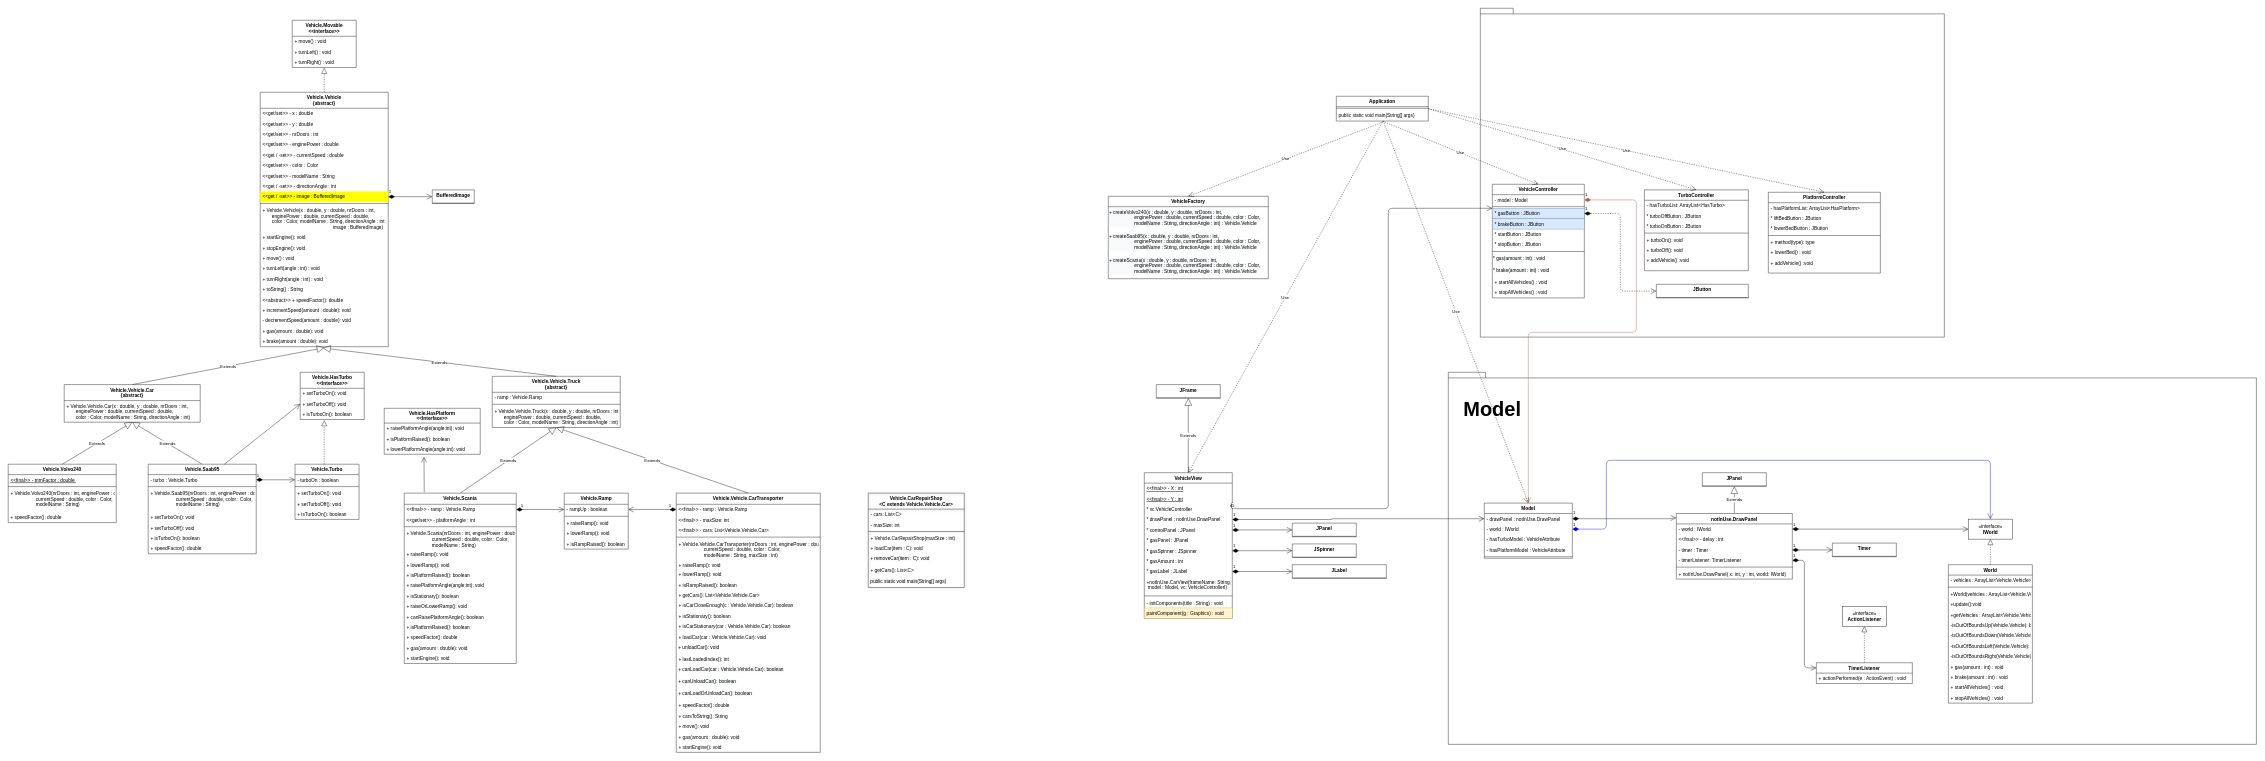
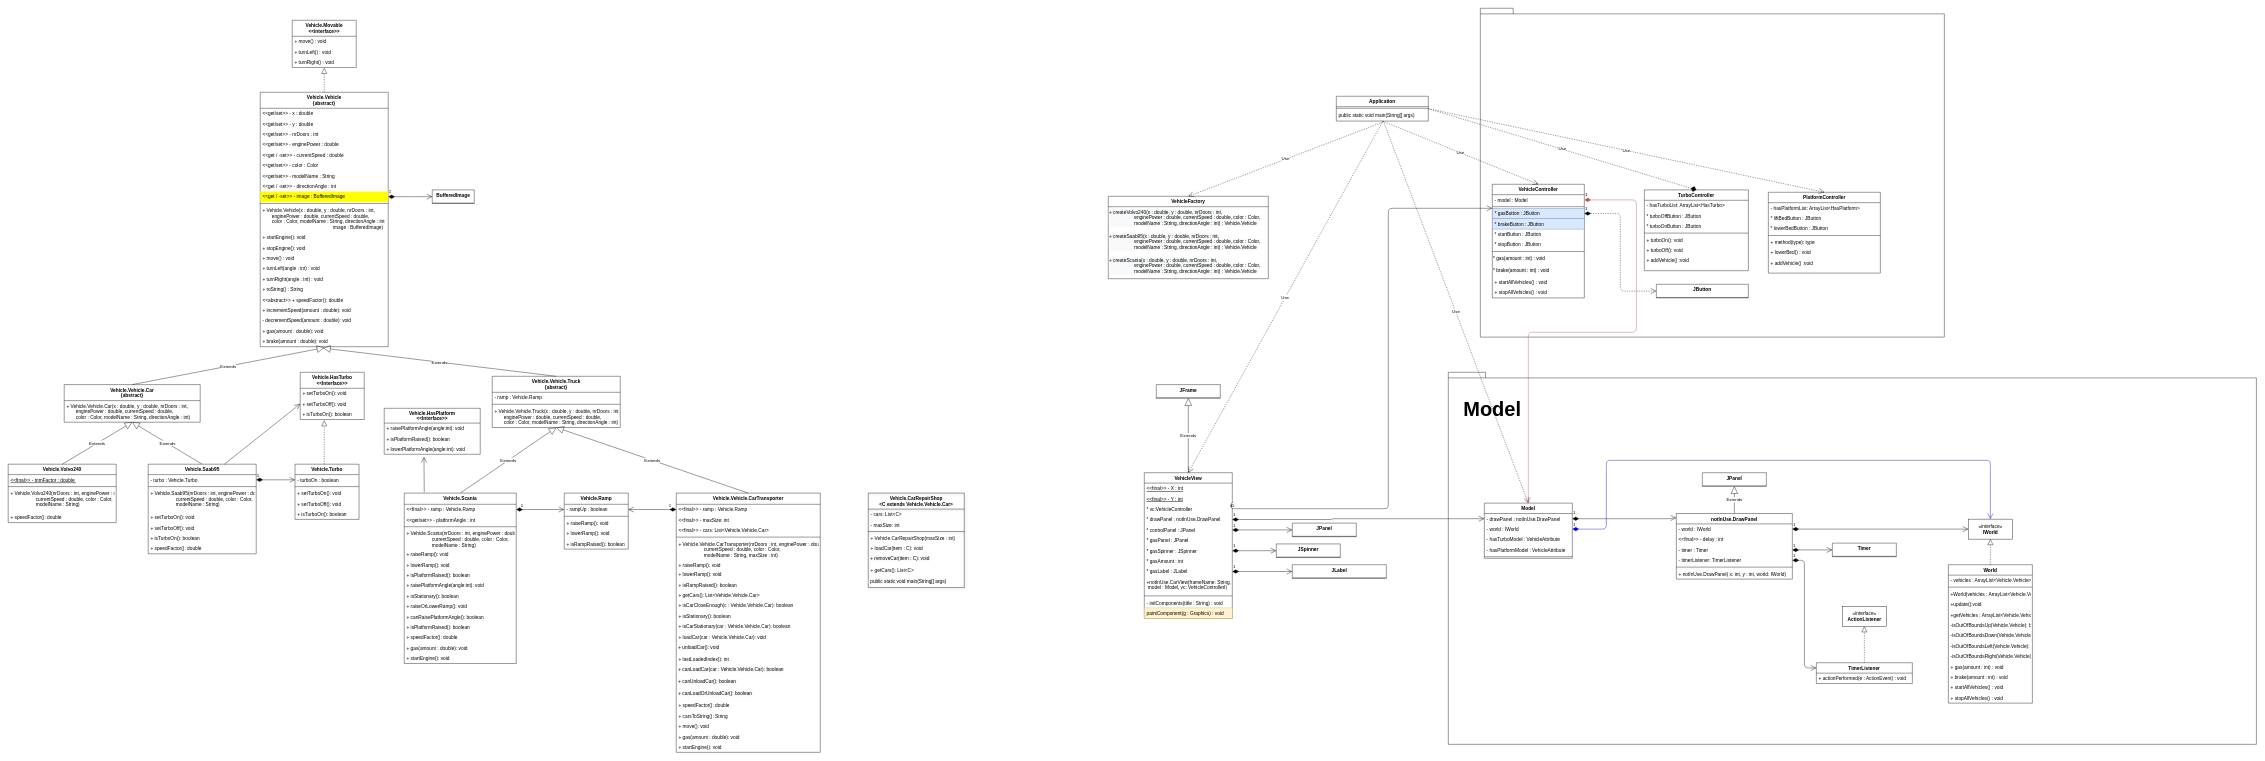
(1692, 188) -> (1690, 188)
(1324, 551) -> (1308, 551)
